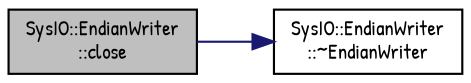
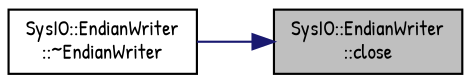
(225, 42) -> (225, 42)
